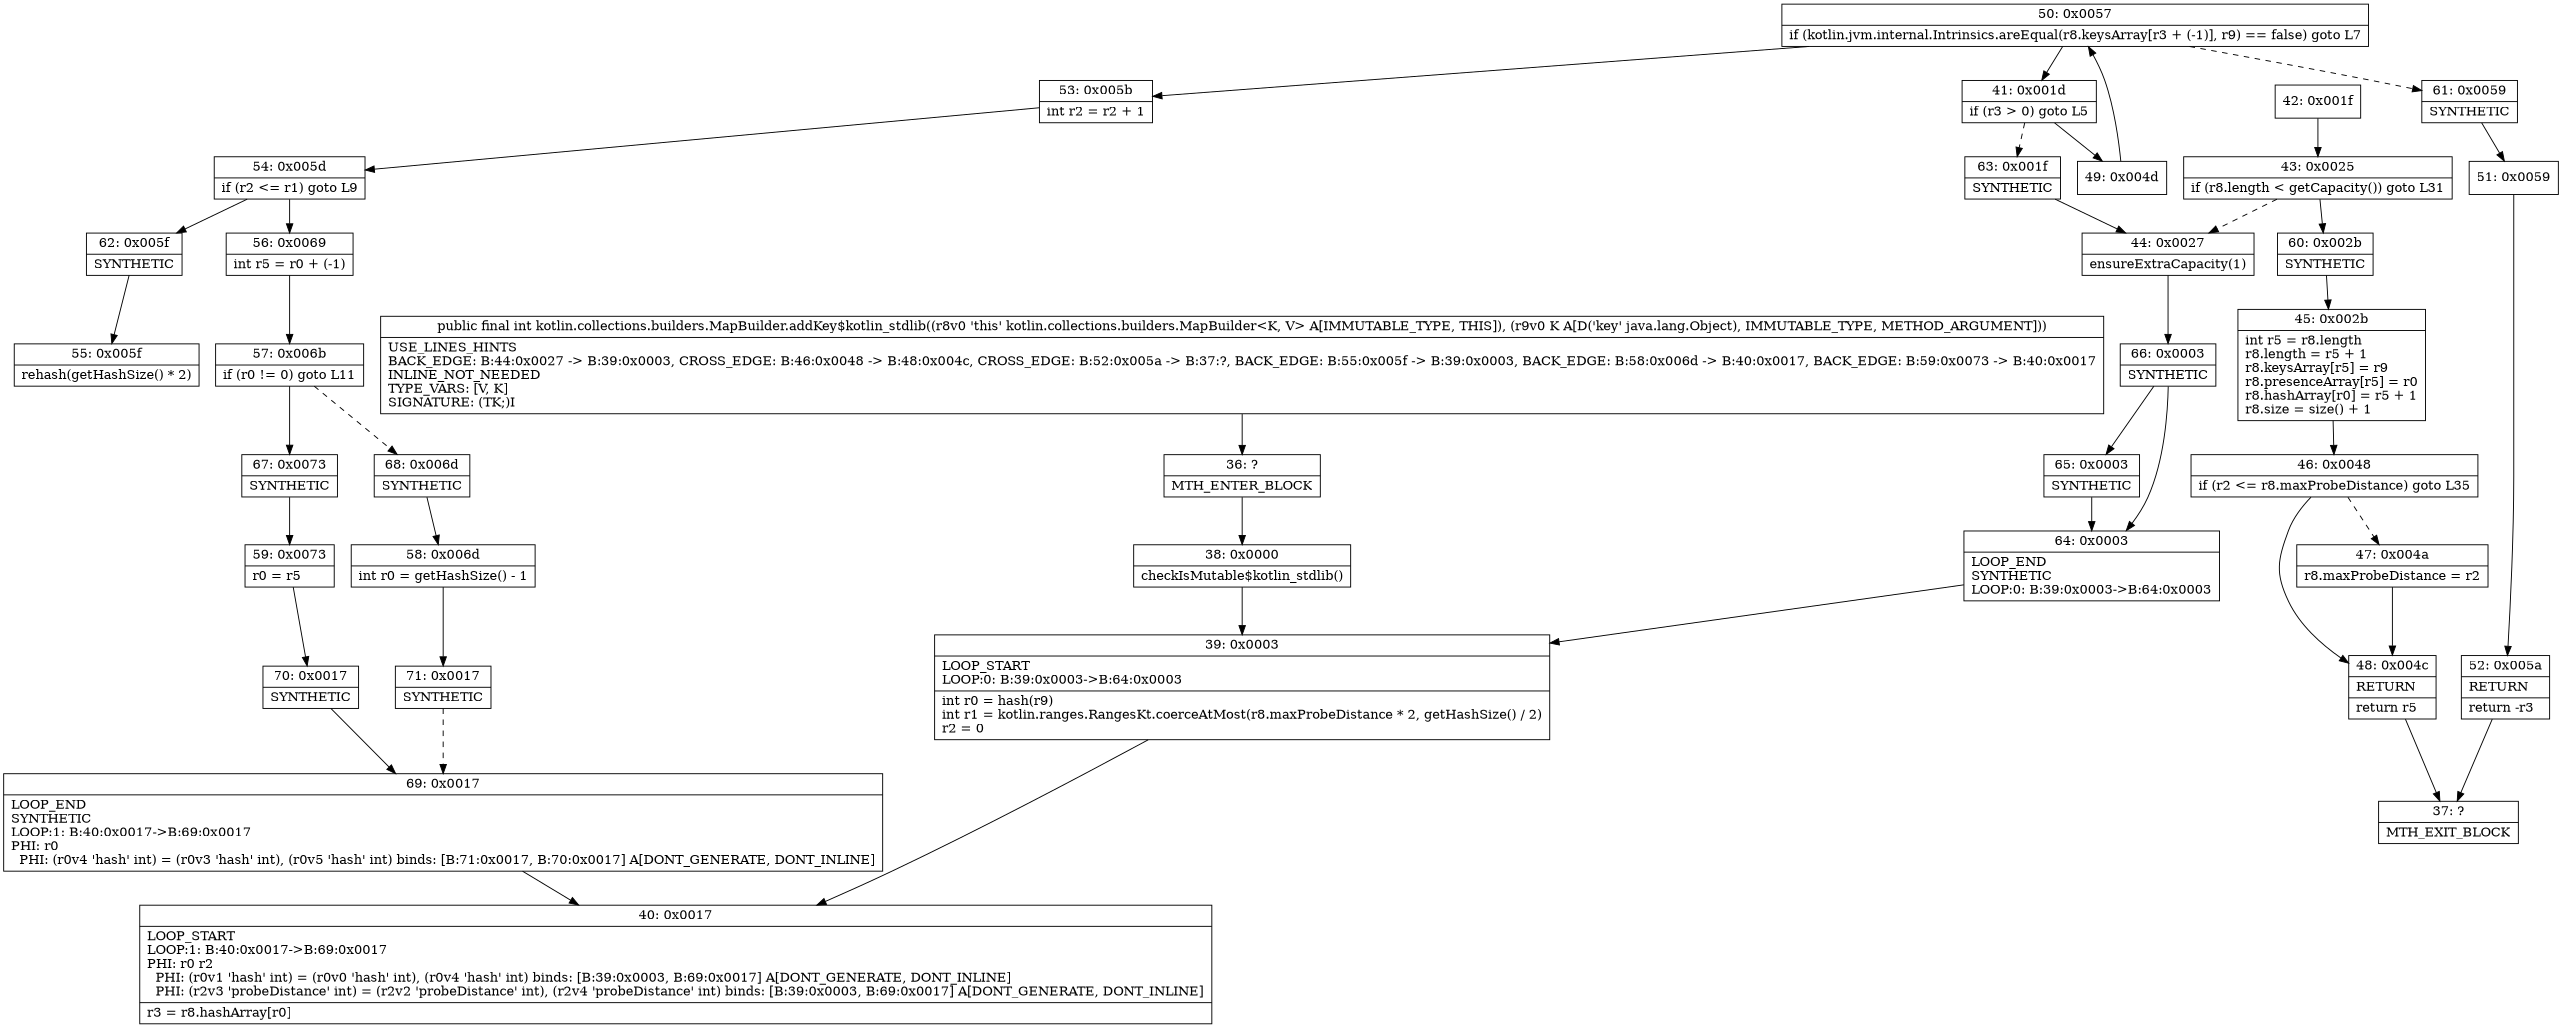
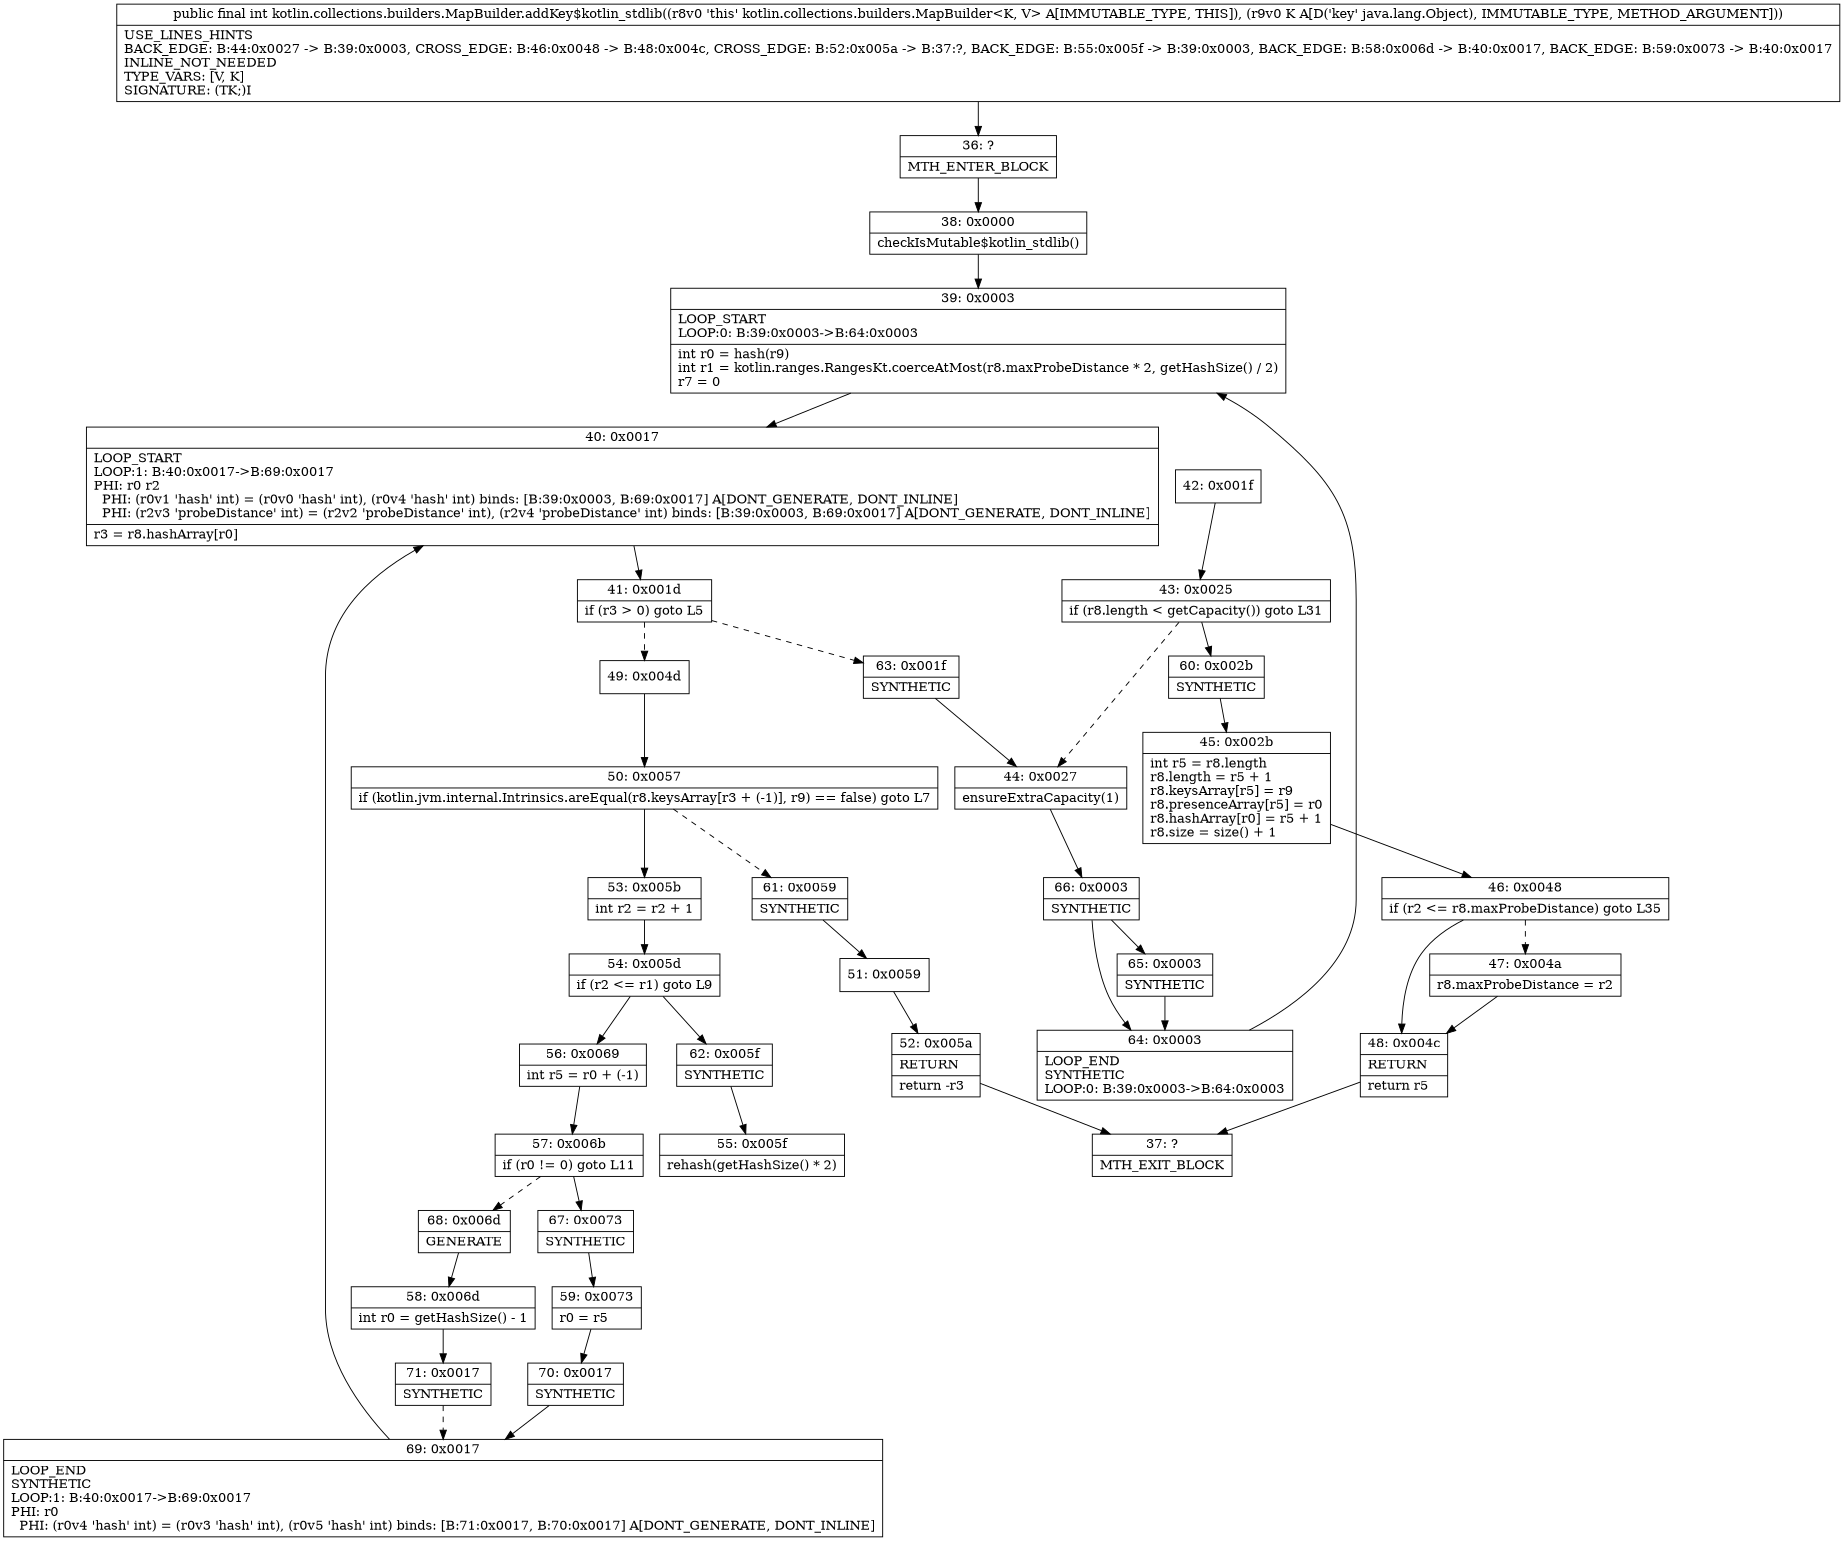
(2055, 59) -> (636, 558)
(2075, 139) -> (645, 637)
(422, 486) -> (464, 1242)
(963, 729) -> (699, 382)
